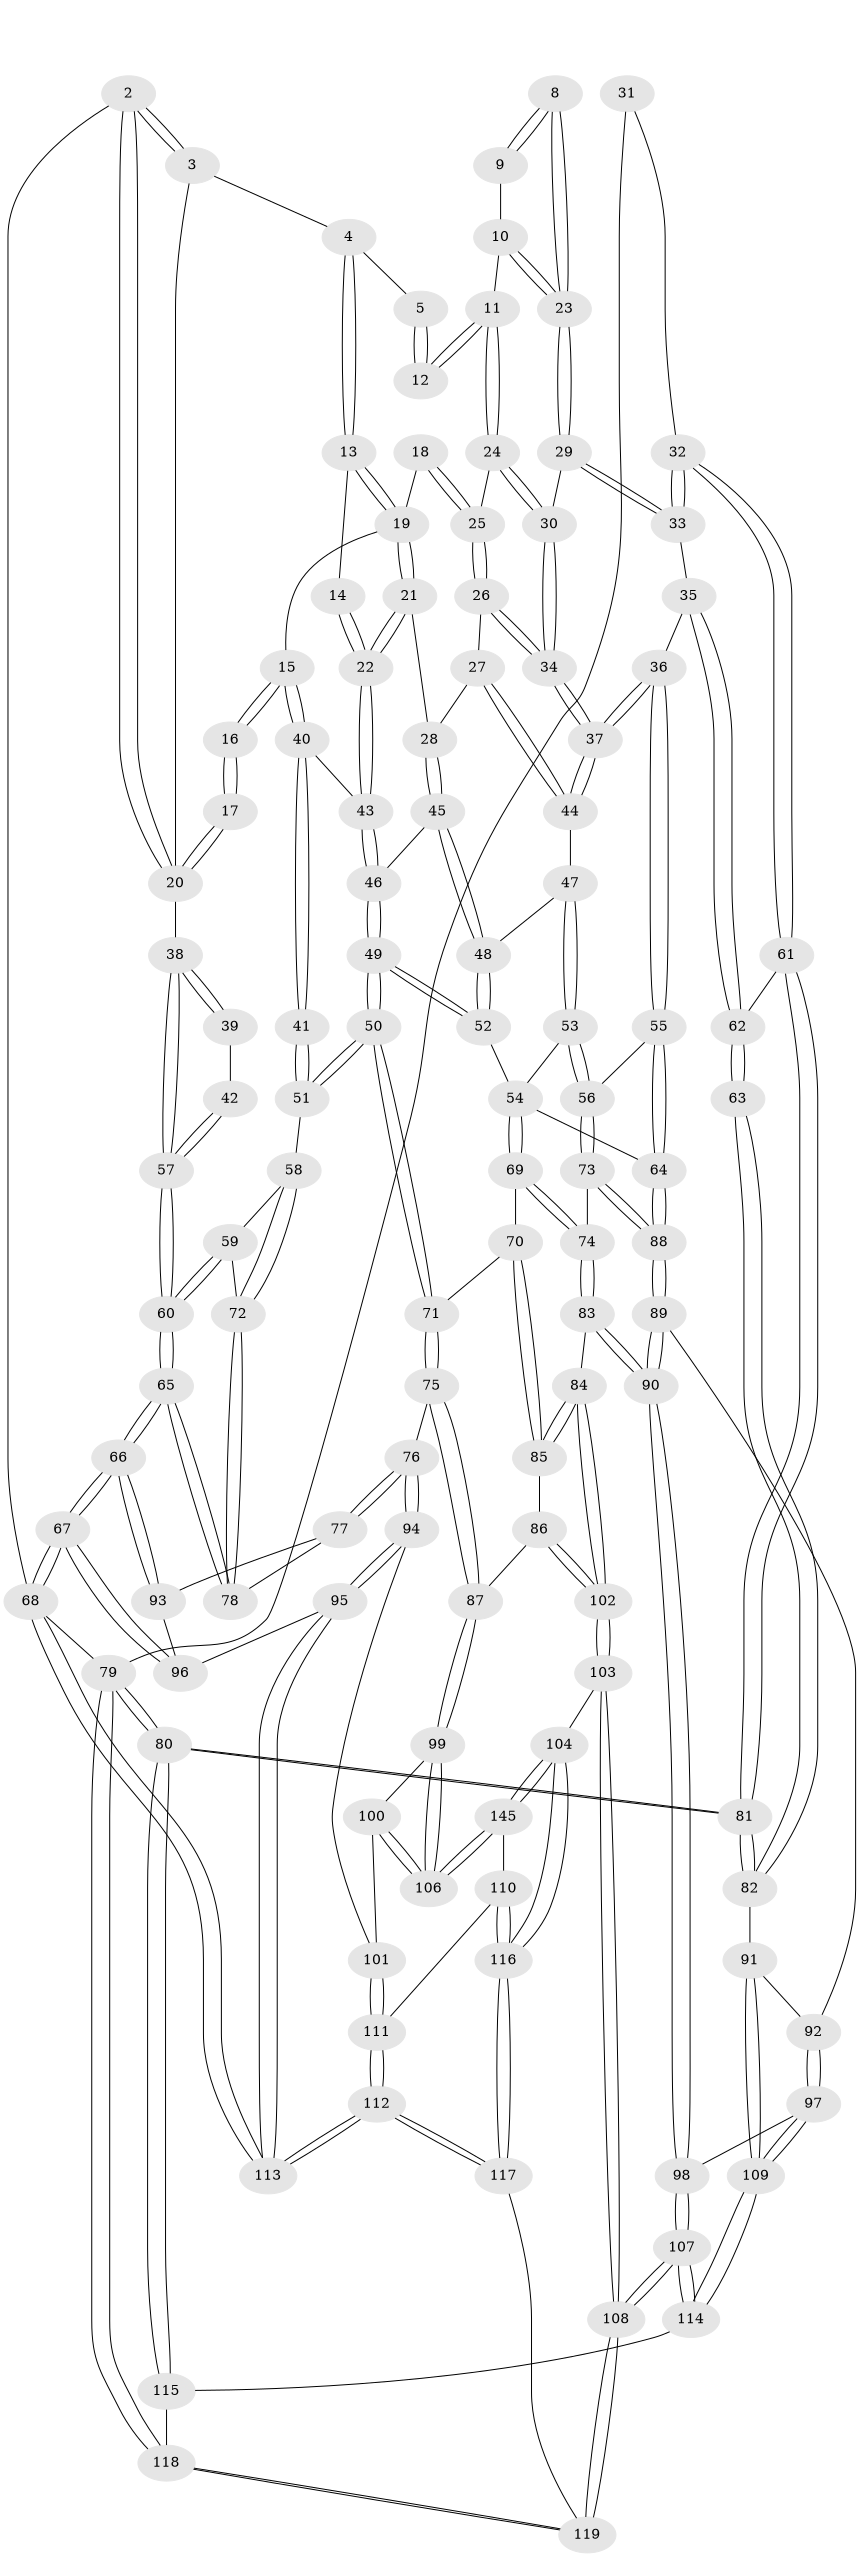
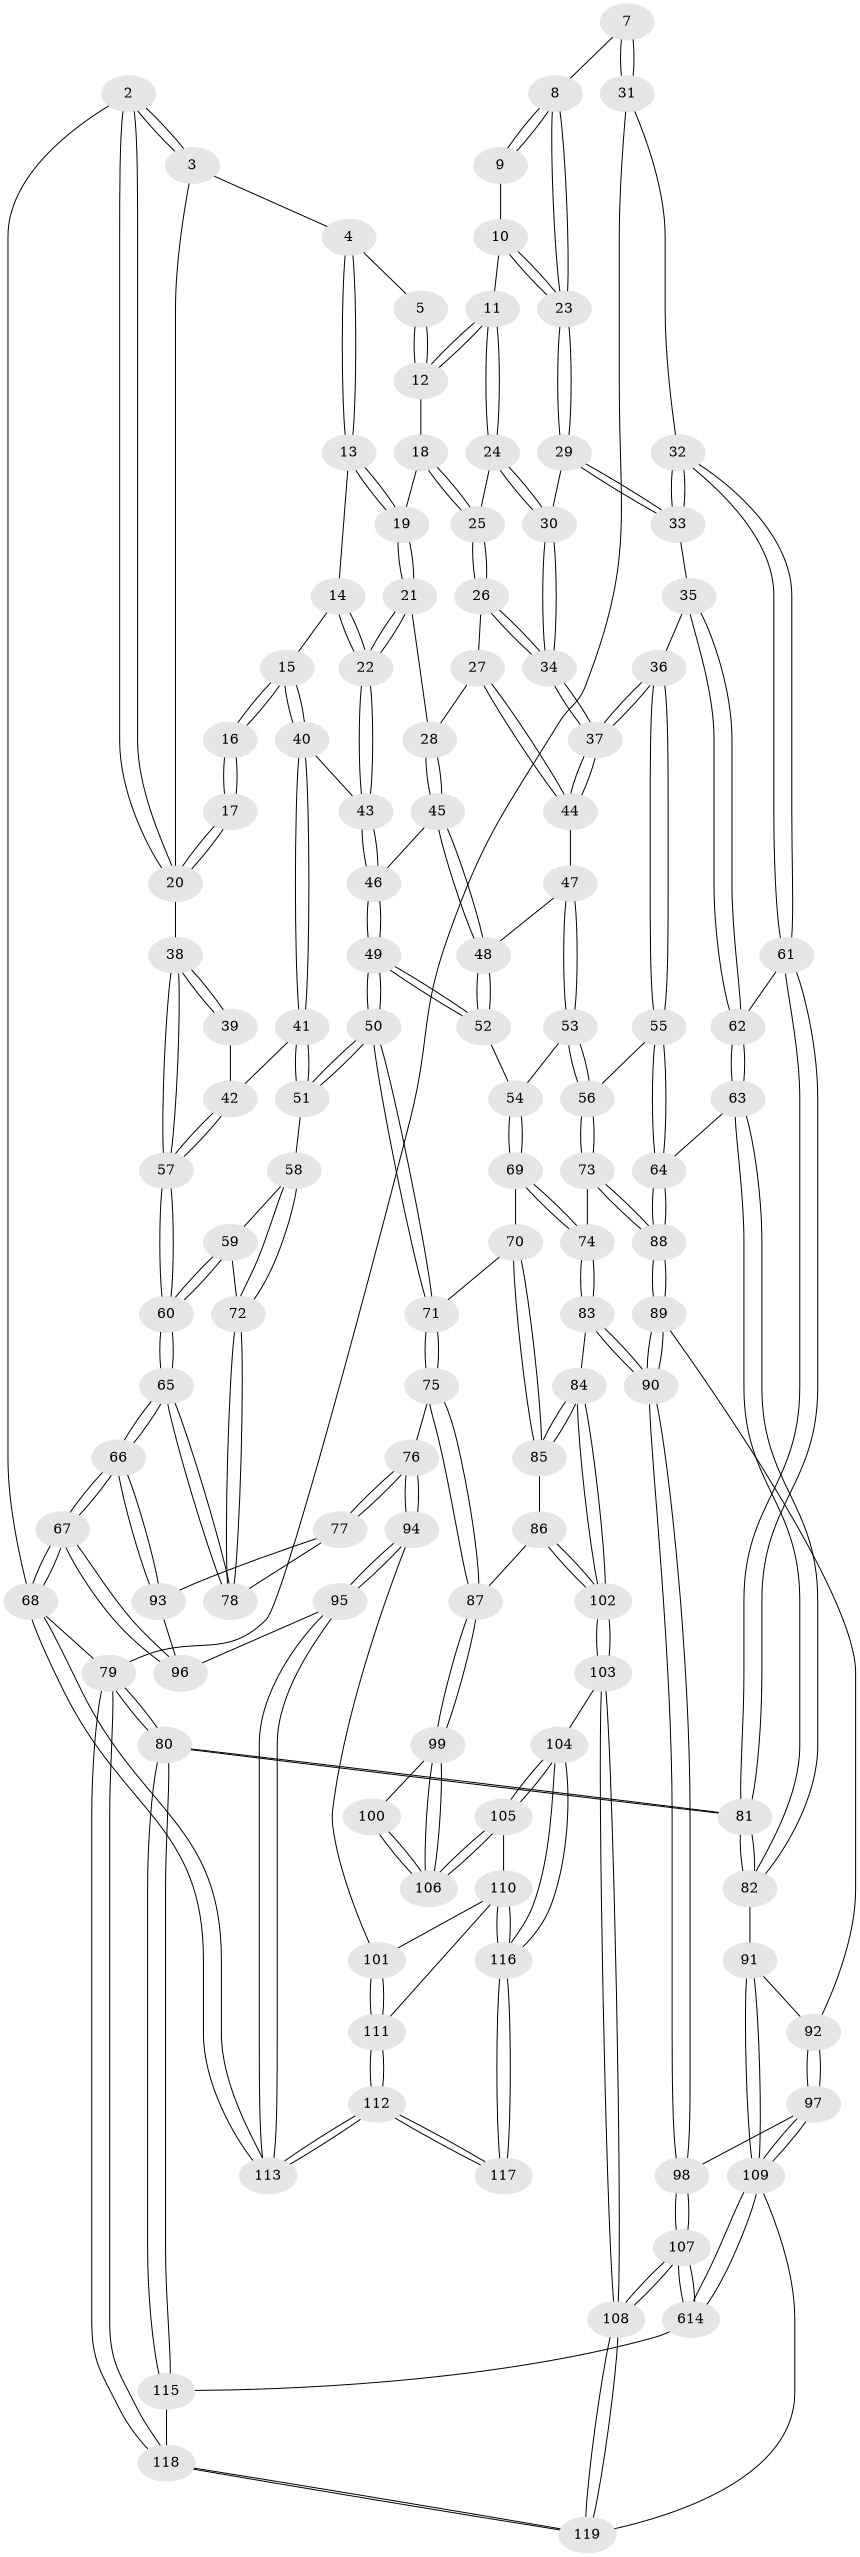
none -> (627, 22)
none -> (421, 417)
(307, 573) -> (313, 632)
none -> (266, 1063)
(587, 1135) -> (699, 1135)
(504, 1817) -> (504, 1817)
(374, 1889) -> (440, 1925)
(691, 2320) -> (691, 2320)
(532, 2351) -> (791, 2412)
